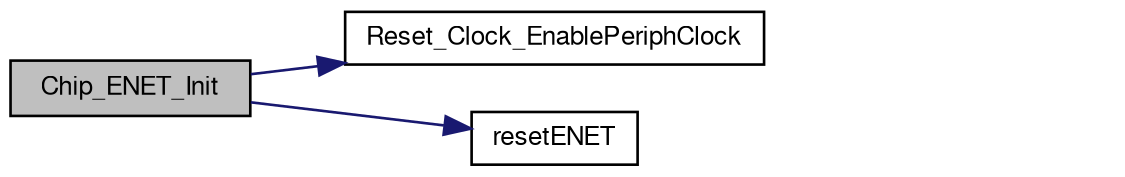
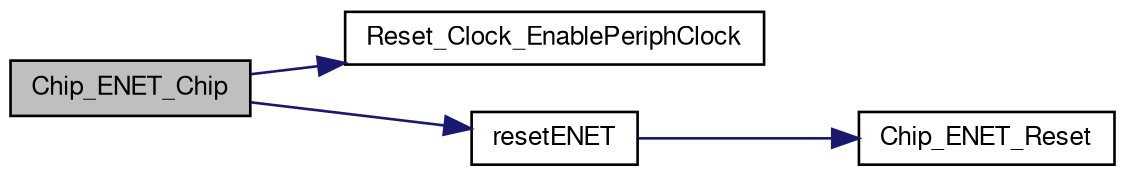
(130, 88) -> (130, 88)
none -> (987, 138)
